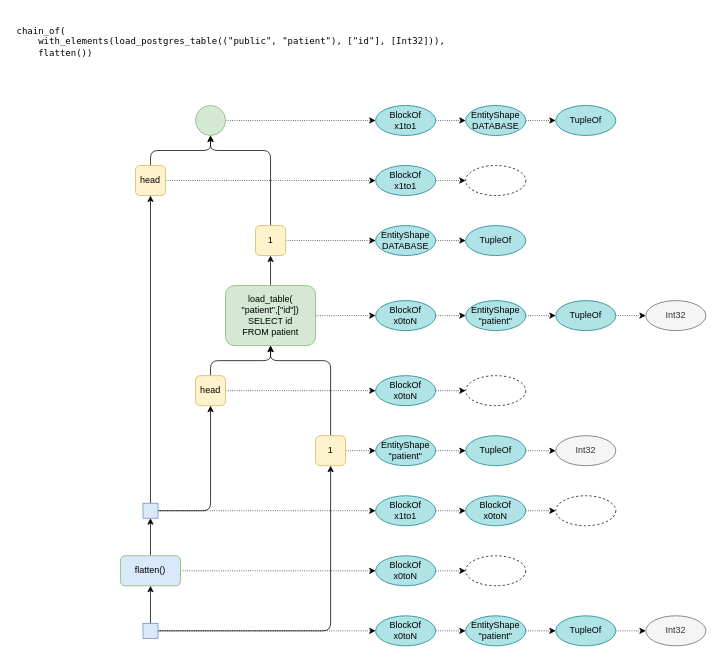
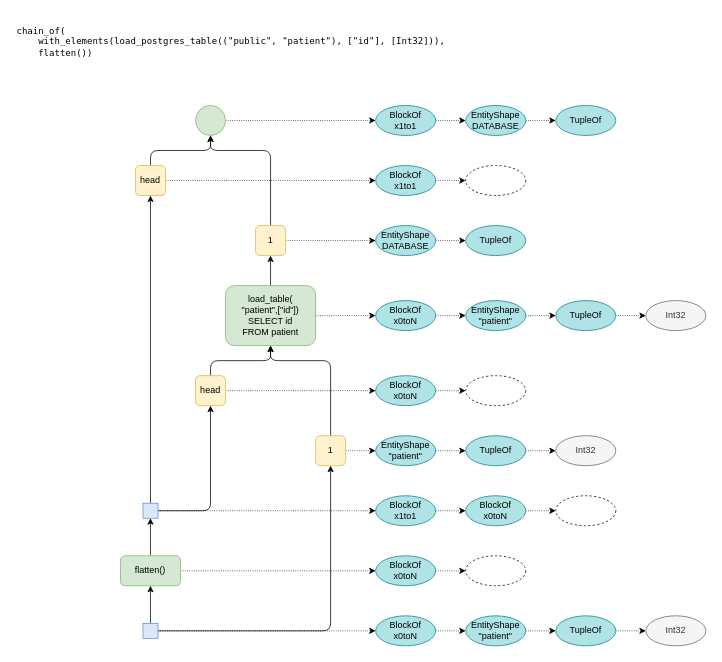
(150, 570) -> (150, 570)
